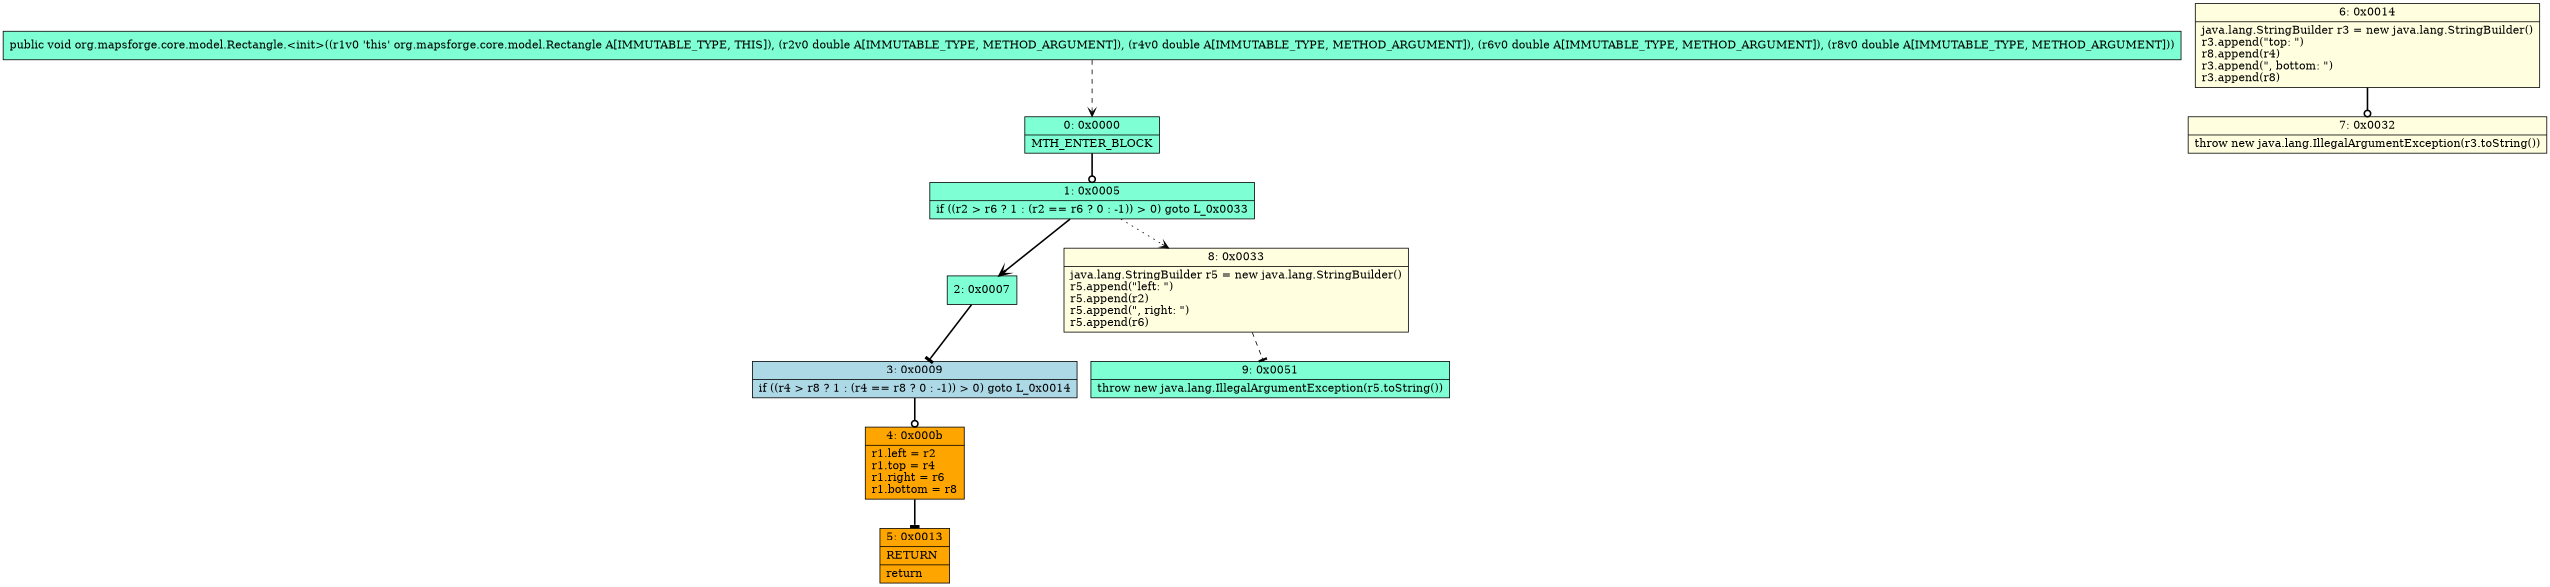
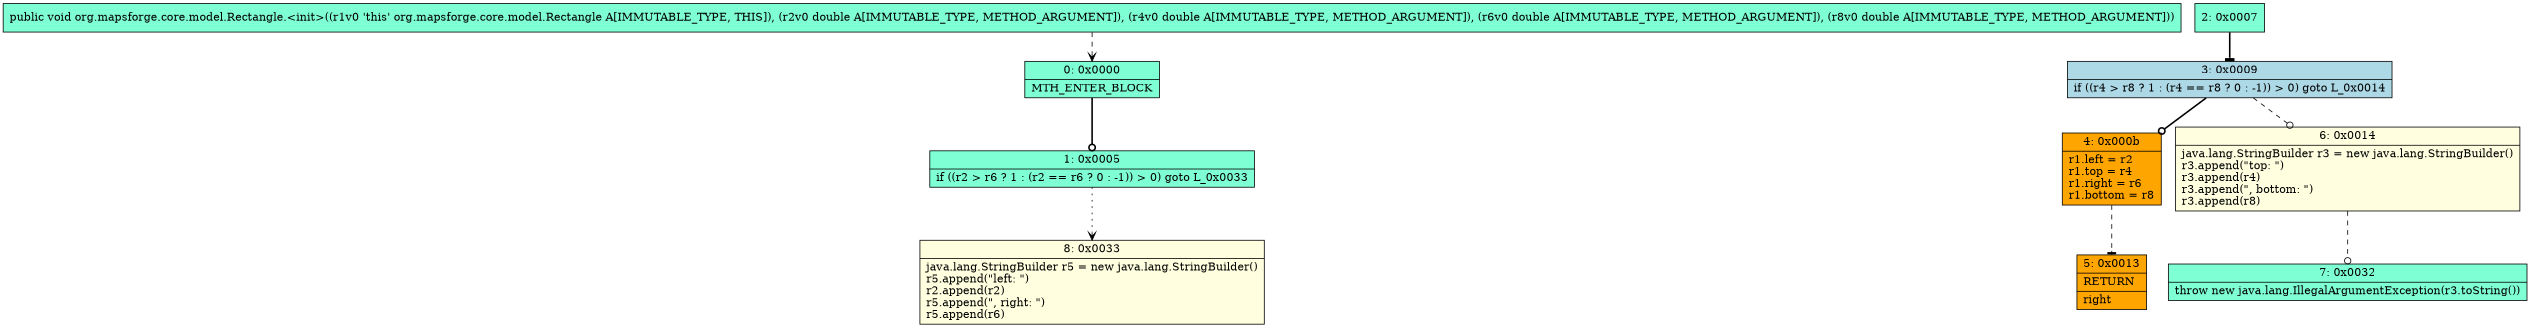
(2241, 54) -> (2221, 178)
(2367, 99) -> (2348, 234)
none -> (2270, 111)
(2367, 135) -> (2348, 282)
(1038, 245) -> none
(1110, 299) -> (966, 291)
(1270, 380) -> none
(915, 512) -> (2112, 228)
(904, 574) -> (2098, 300)
